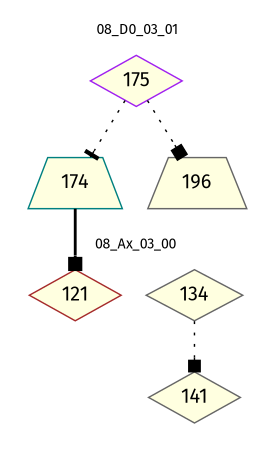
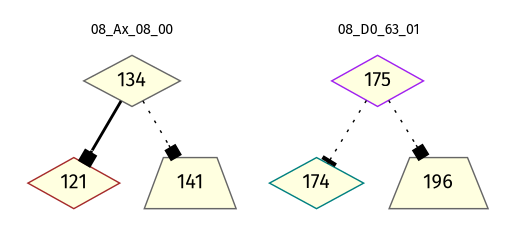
(138, 31) -> (379, 31)
(75, 183) -> (317, 183)
(75, 240) -> (107, 126)
(136, 245) -> (132, 31)
(194, 397) -> (190, 183)
